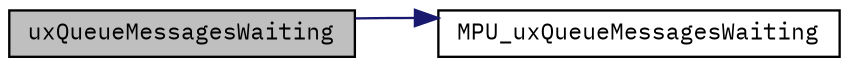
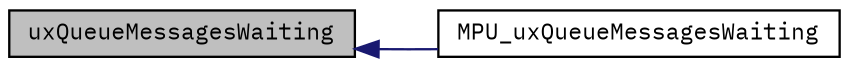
(385, 18) -> (409, 49)
